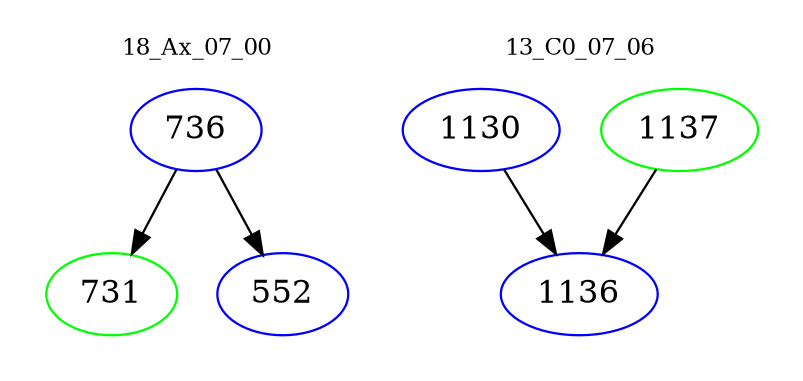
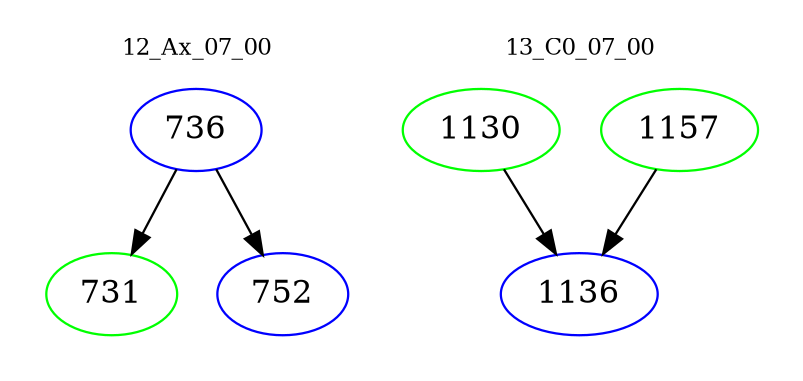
(197, 49) -> (197, 49)
(580, 49) -> (580, 49)
(481, 130) -> (481, 130)
(680, 130) -> (680, 130)
(283, 294) -> (283, 294)
